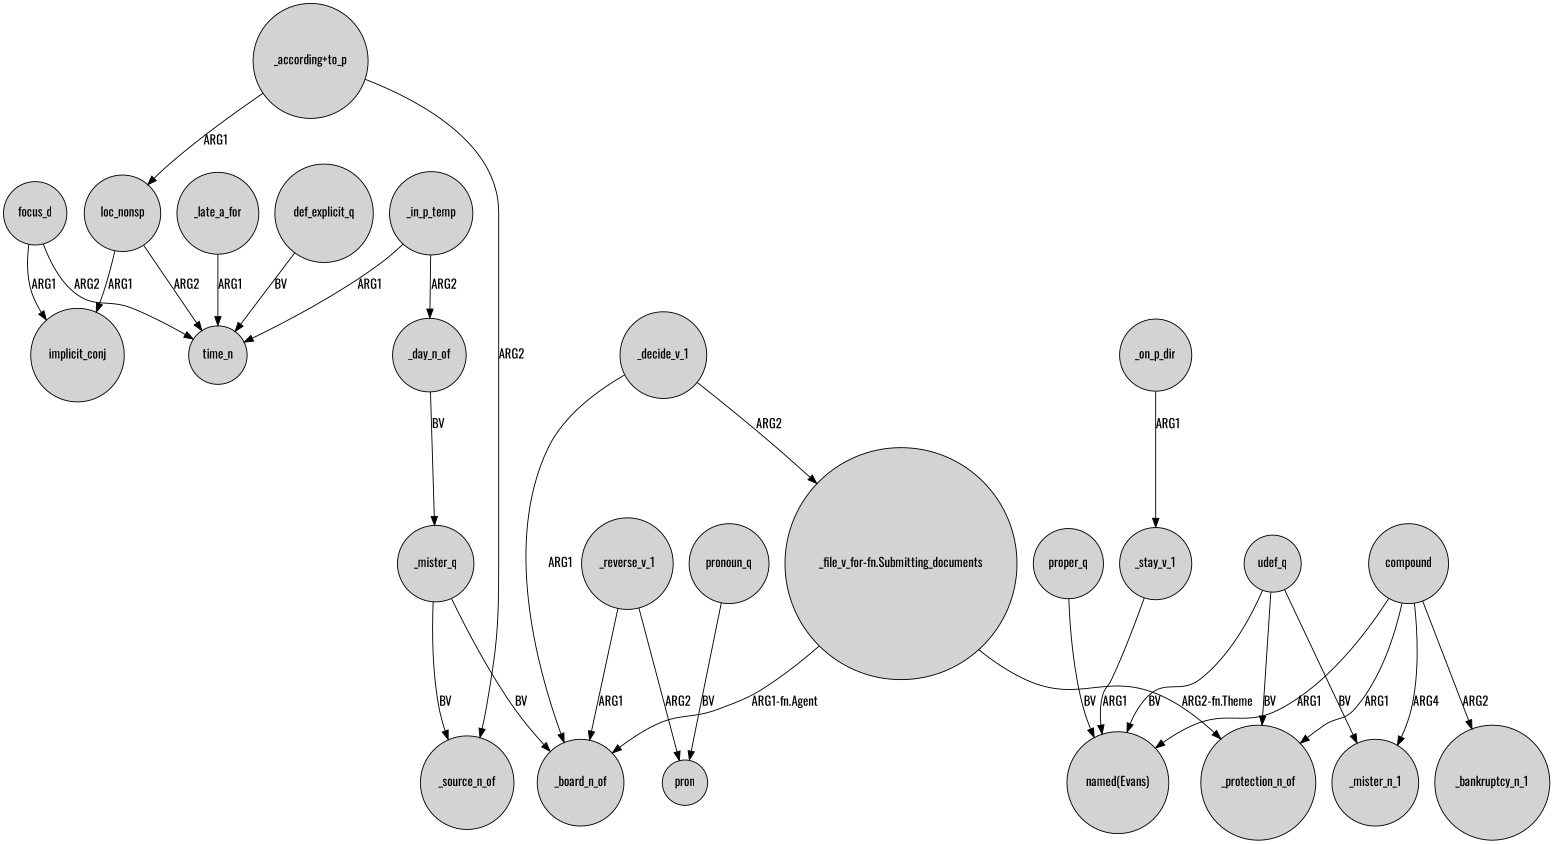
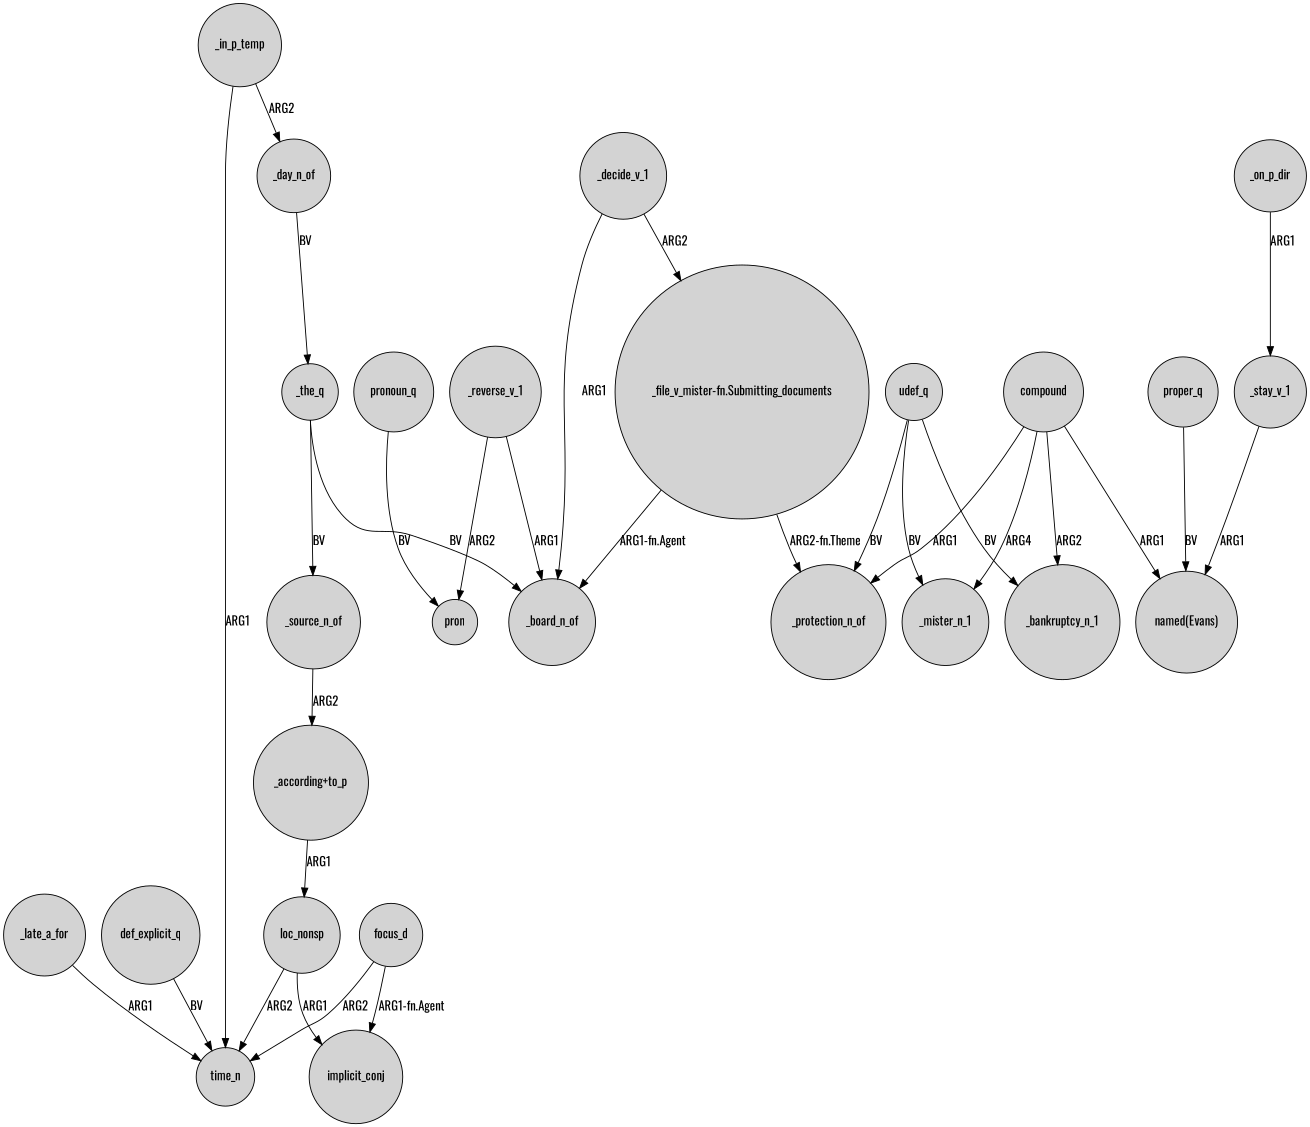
(44, 285) -> (412, 1007)
(499, 371) -> (312, 692)
(436, 564) -> (310, 392)
(901, 564) -> (742, 392)
(1208, 673) -> (958, 505)
